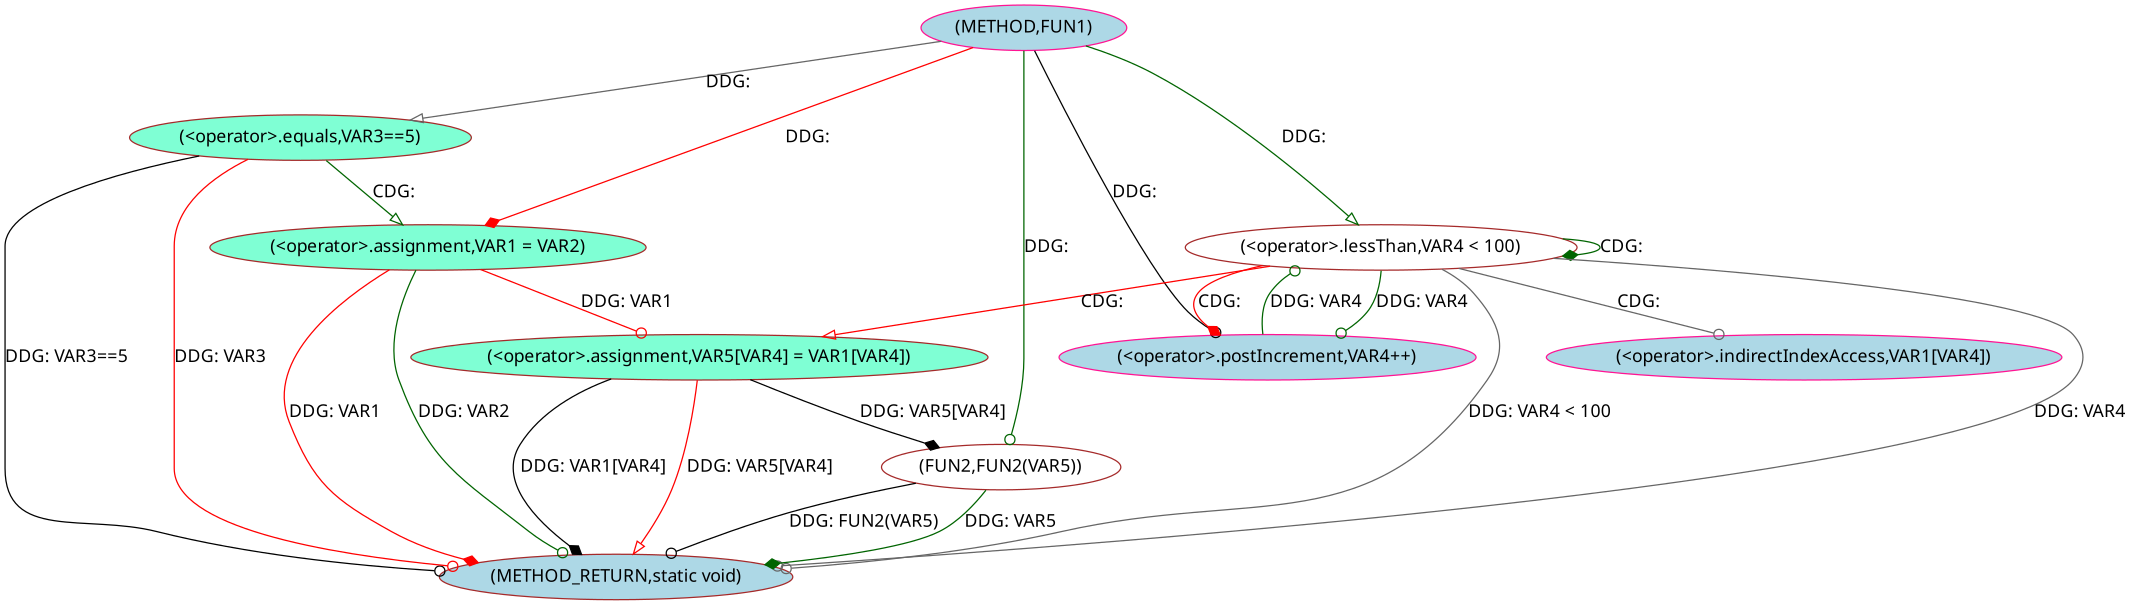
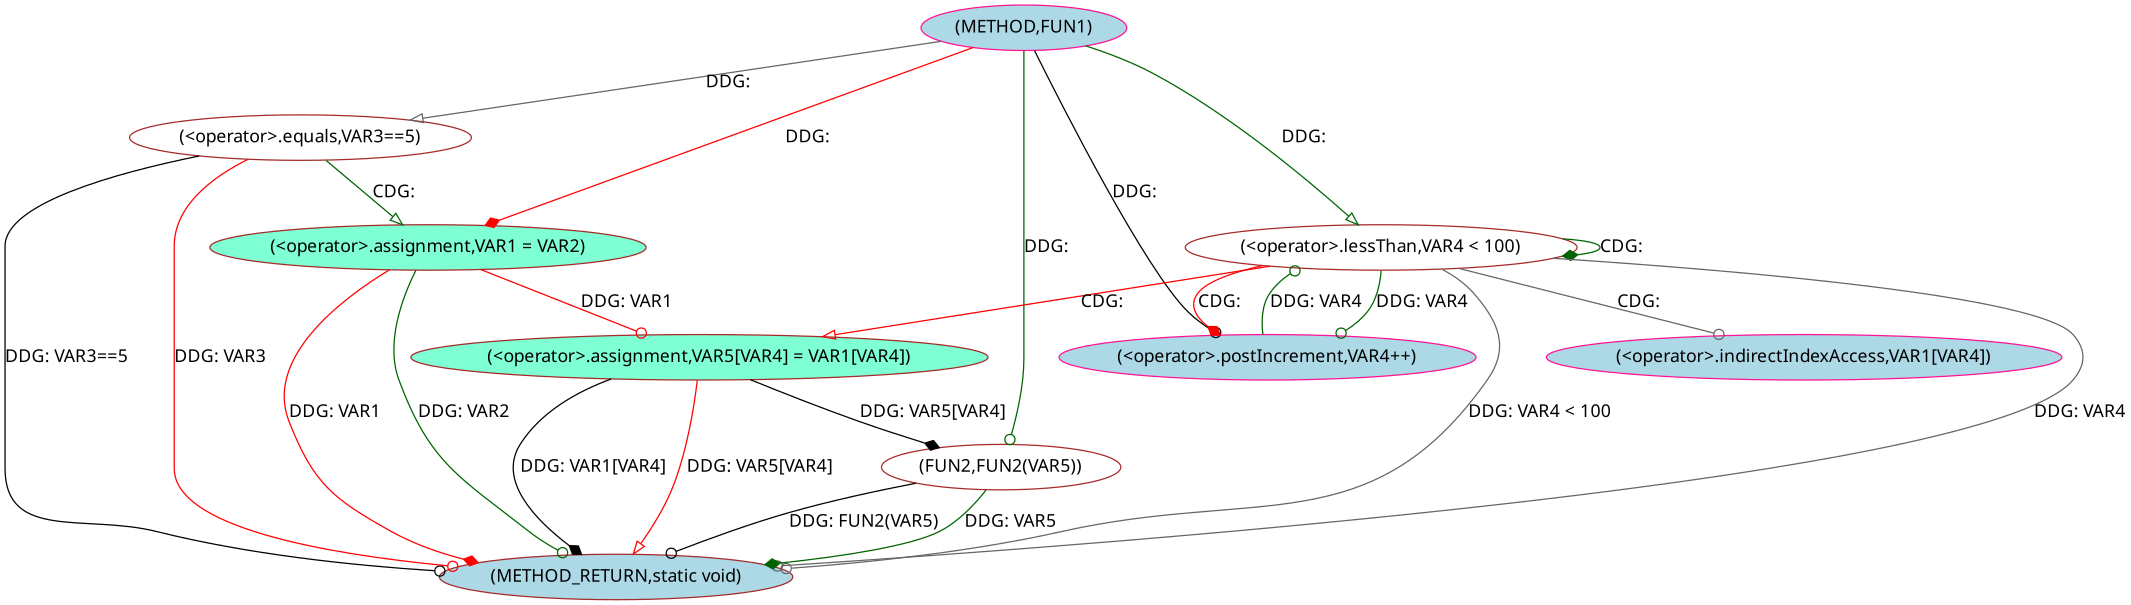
(300, 138) -> (300, 138)
